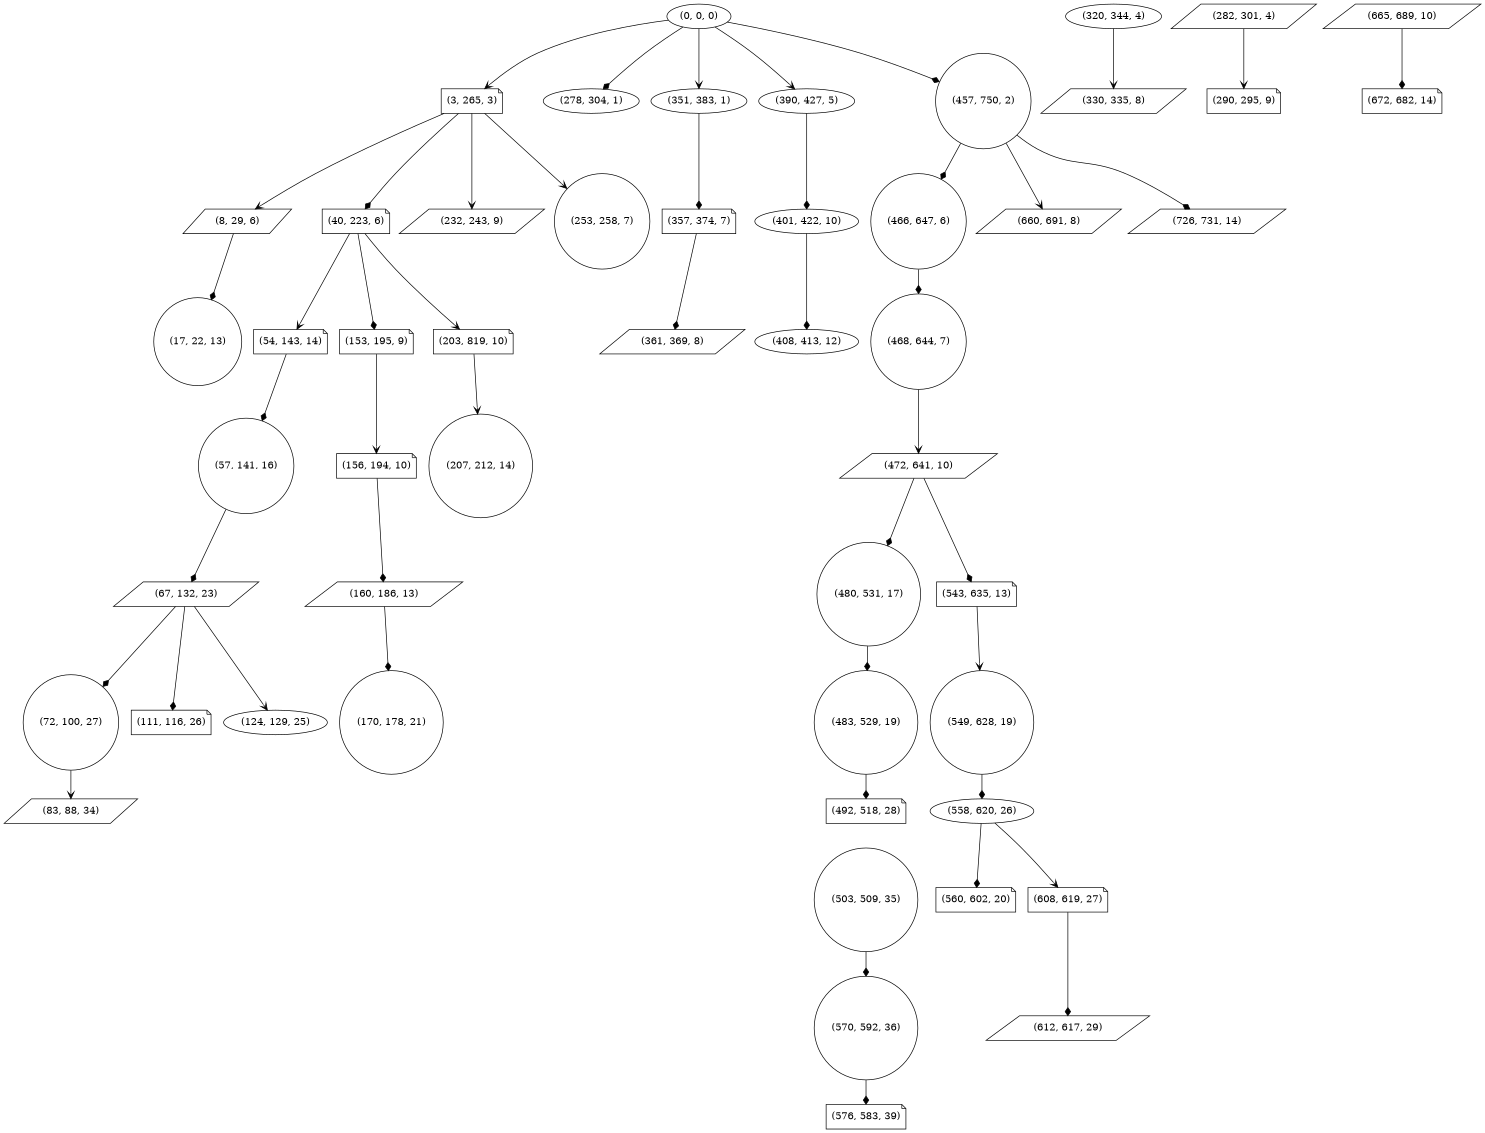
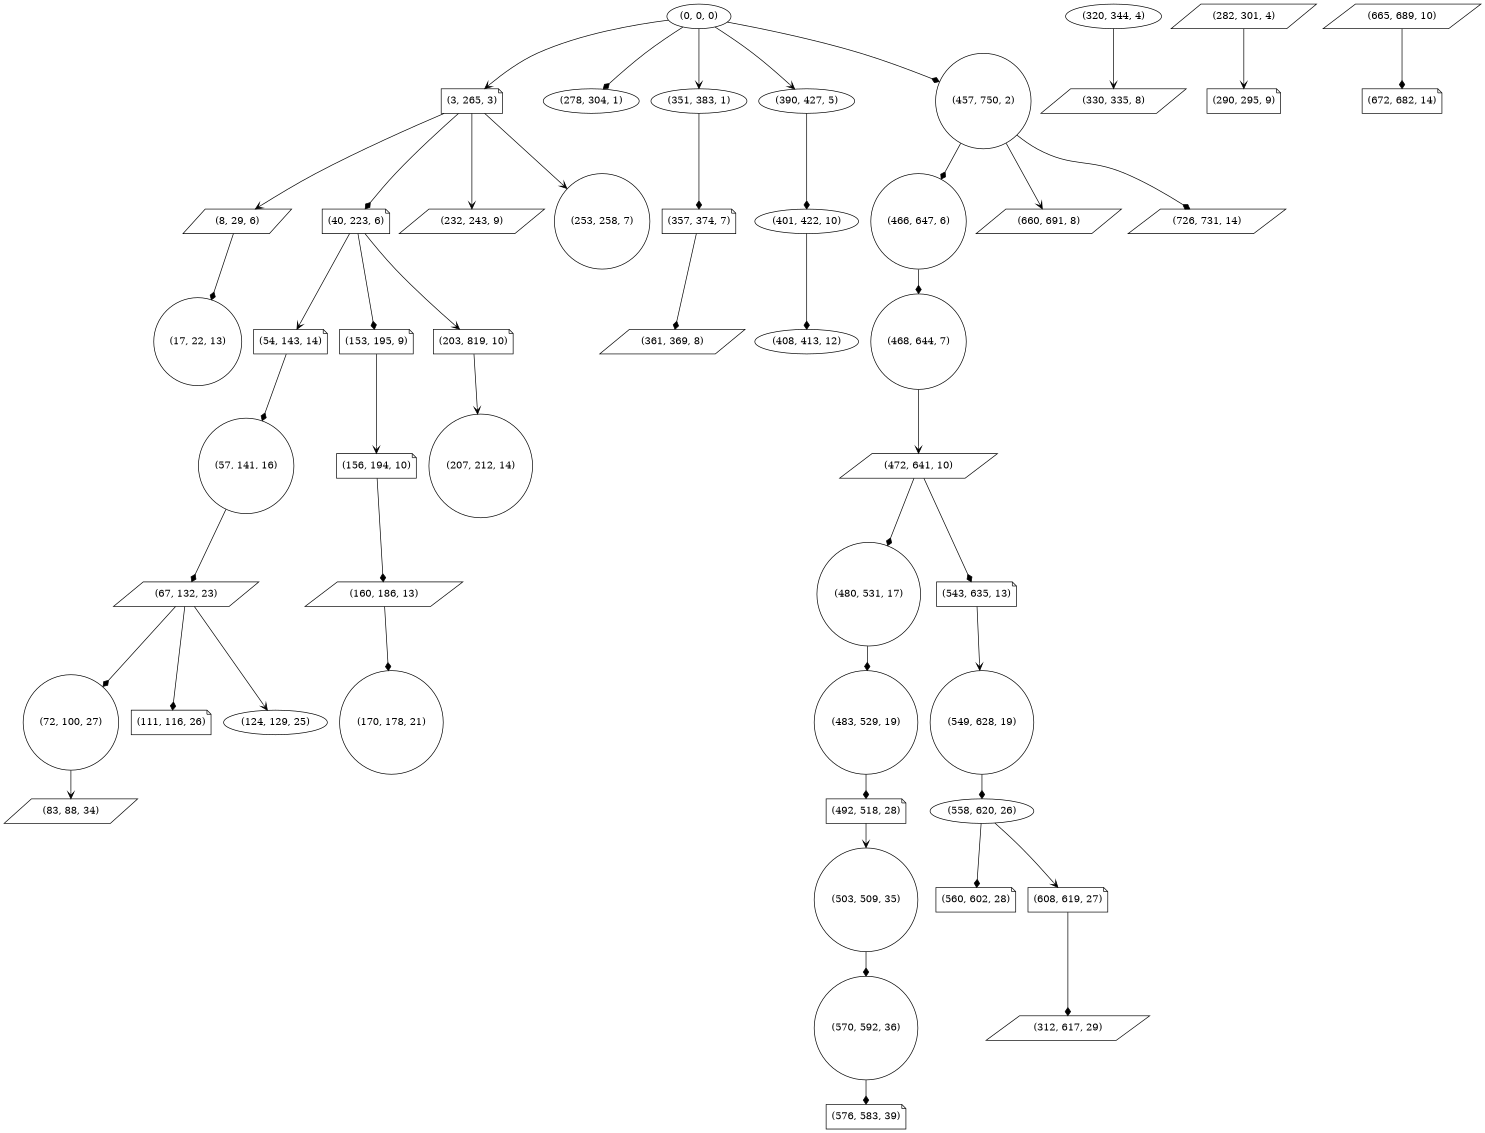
none -> (866, 832)
(976, 900) -> (976, 900)
(1068, 1028) -> (1068, 1028)
